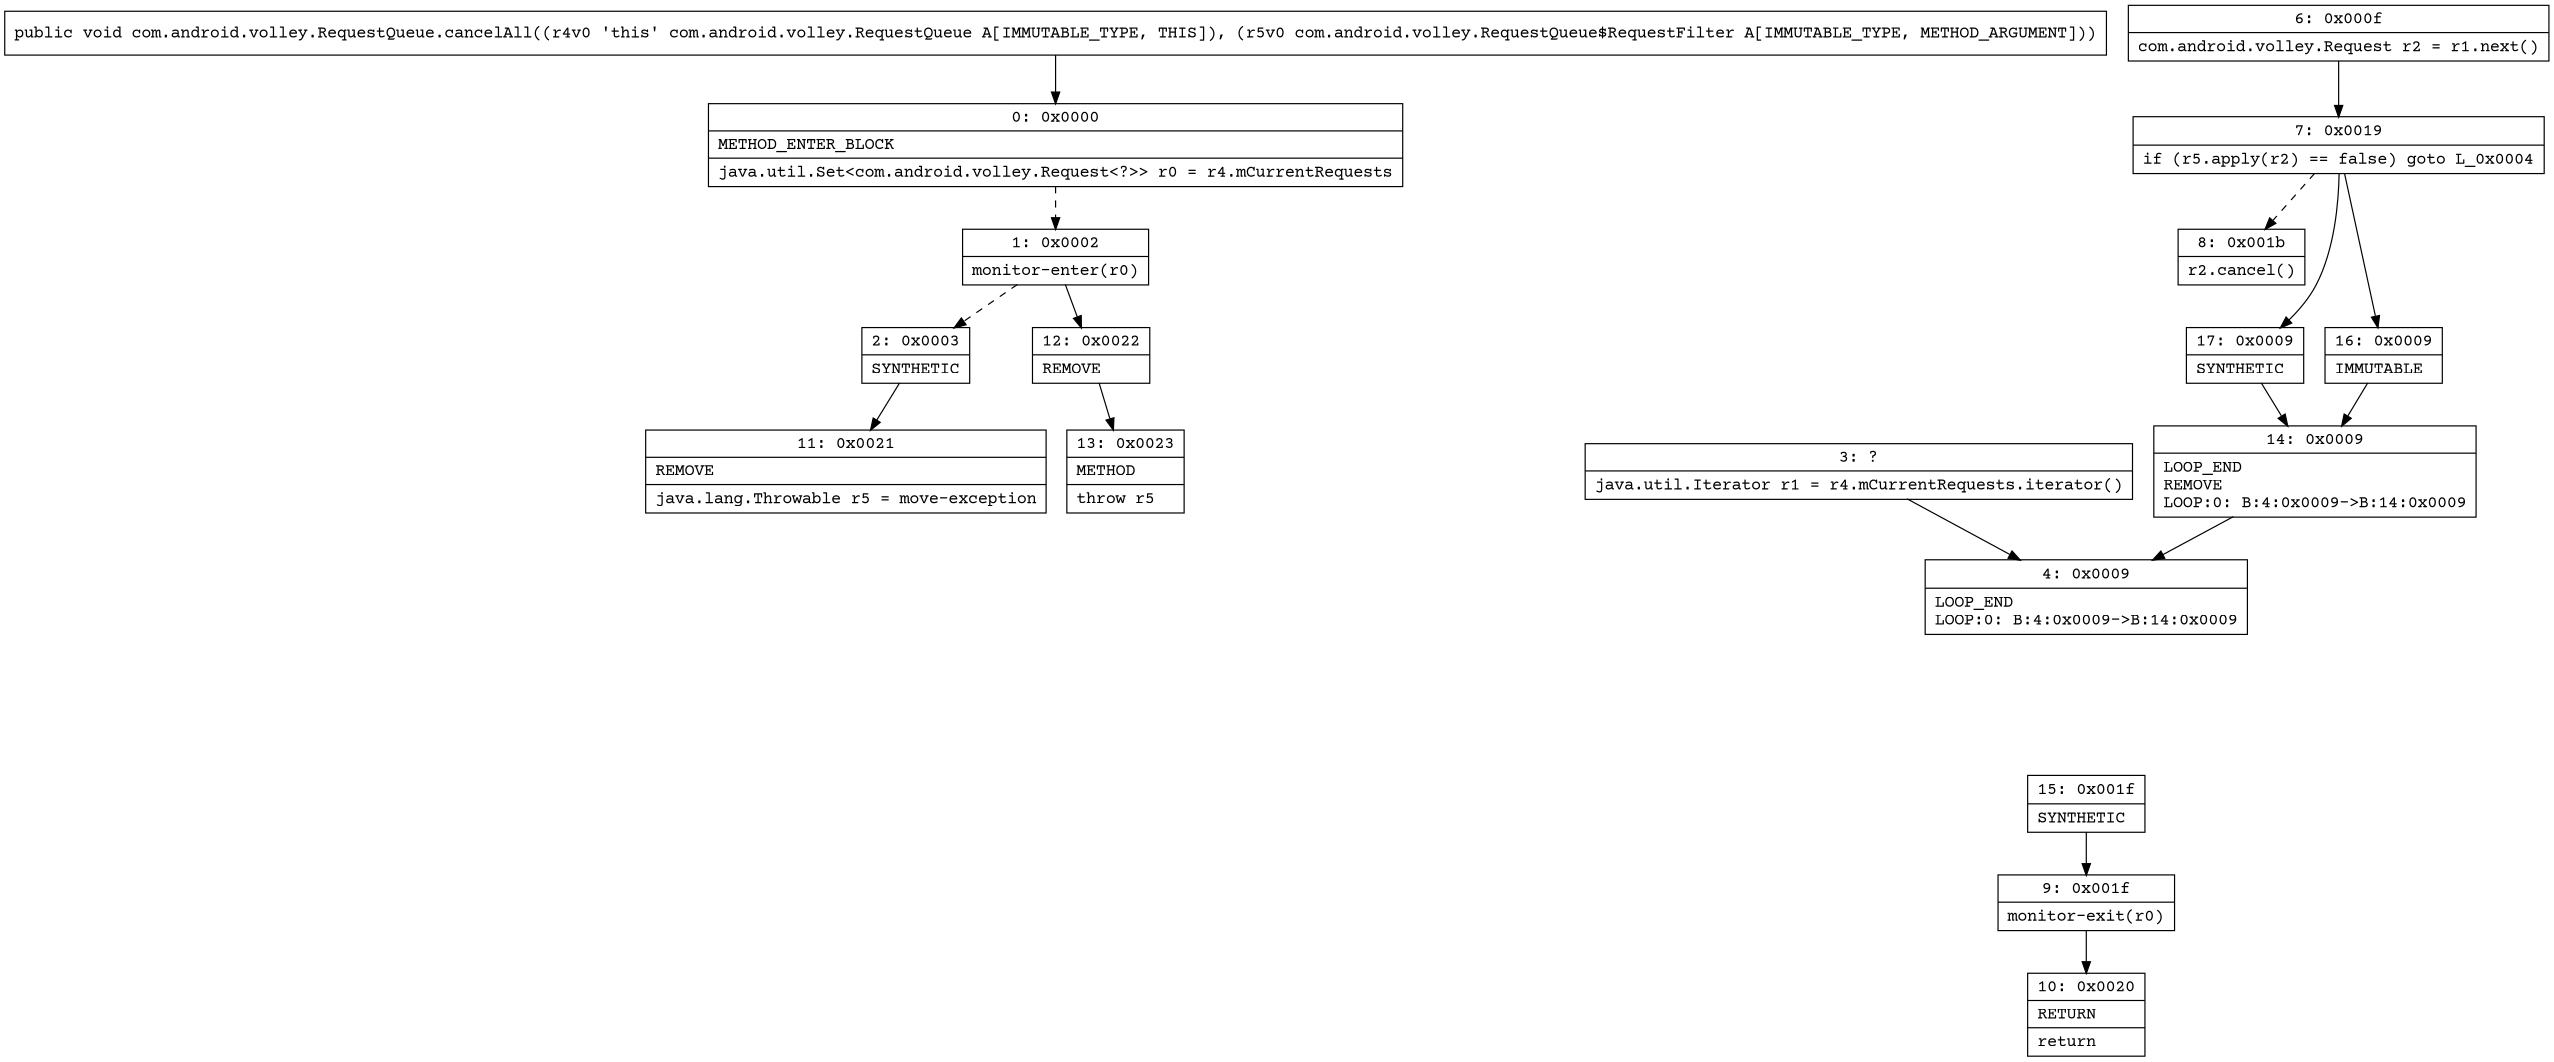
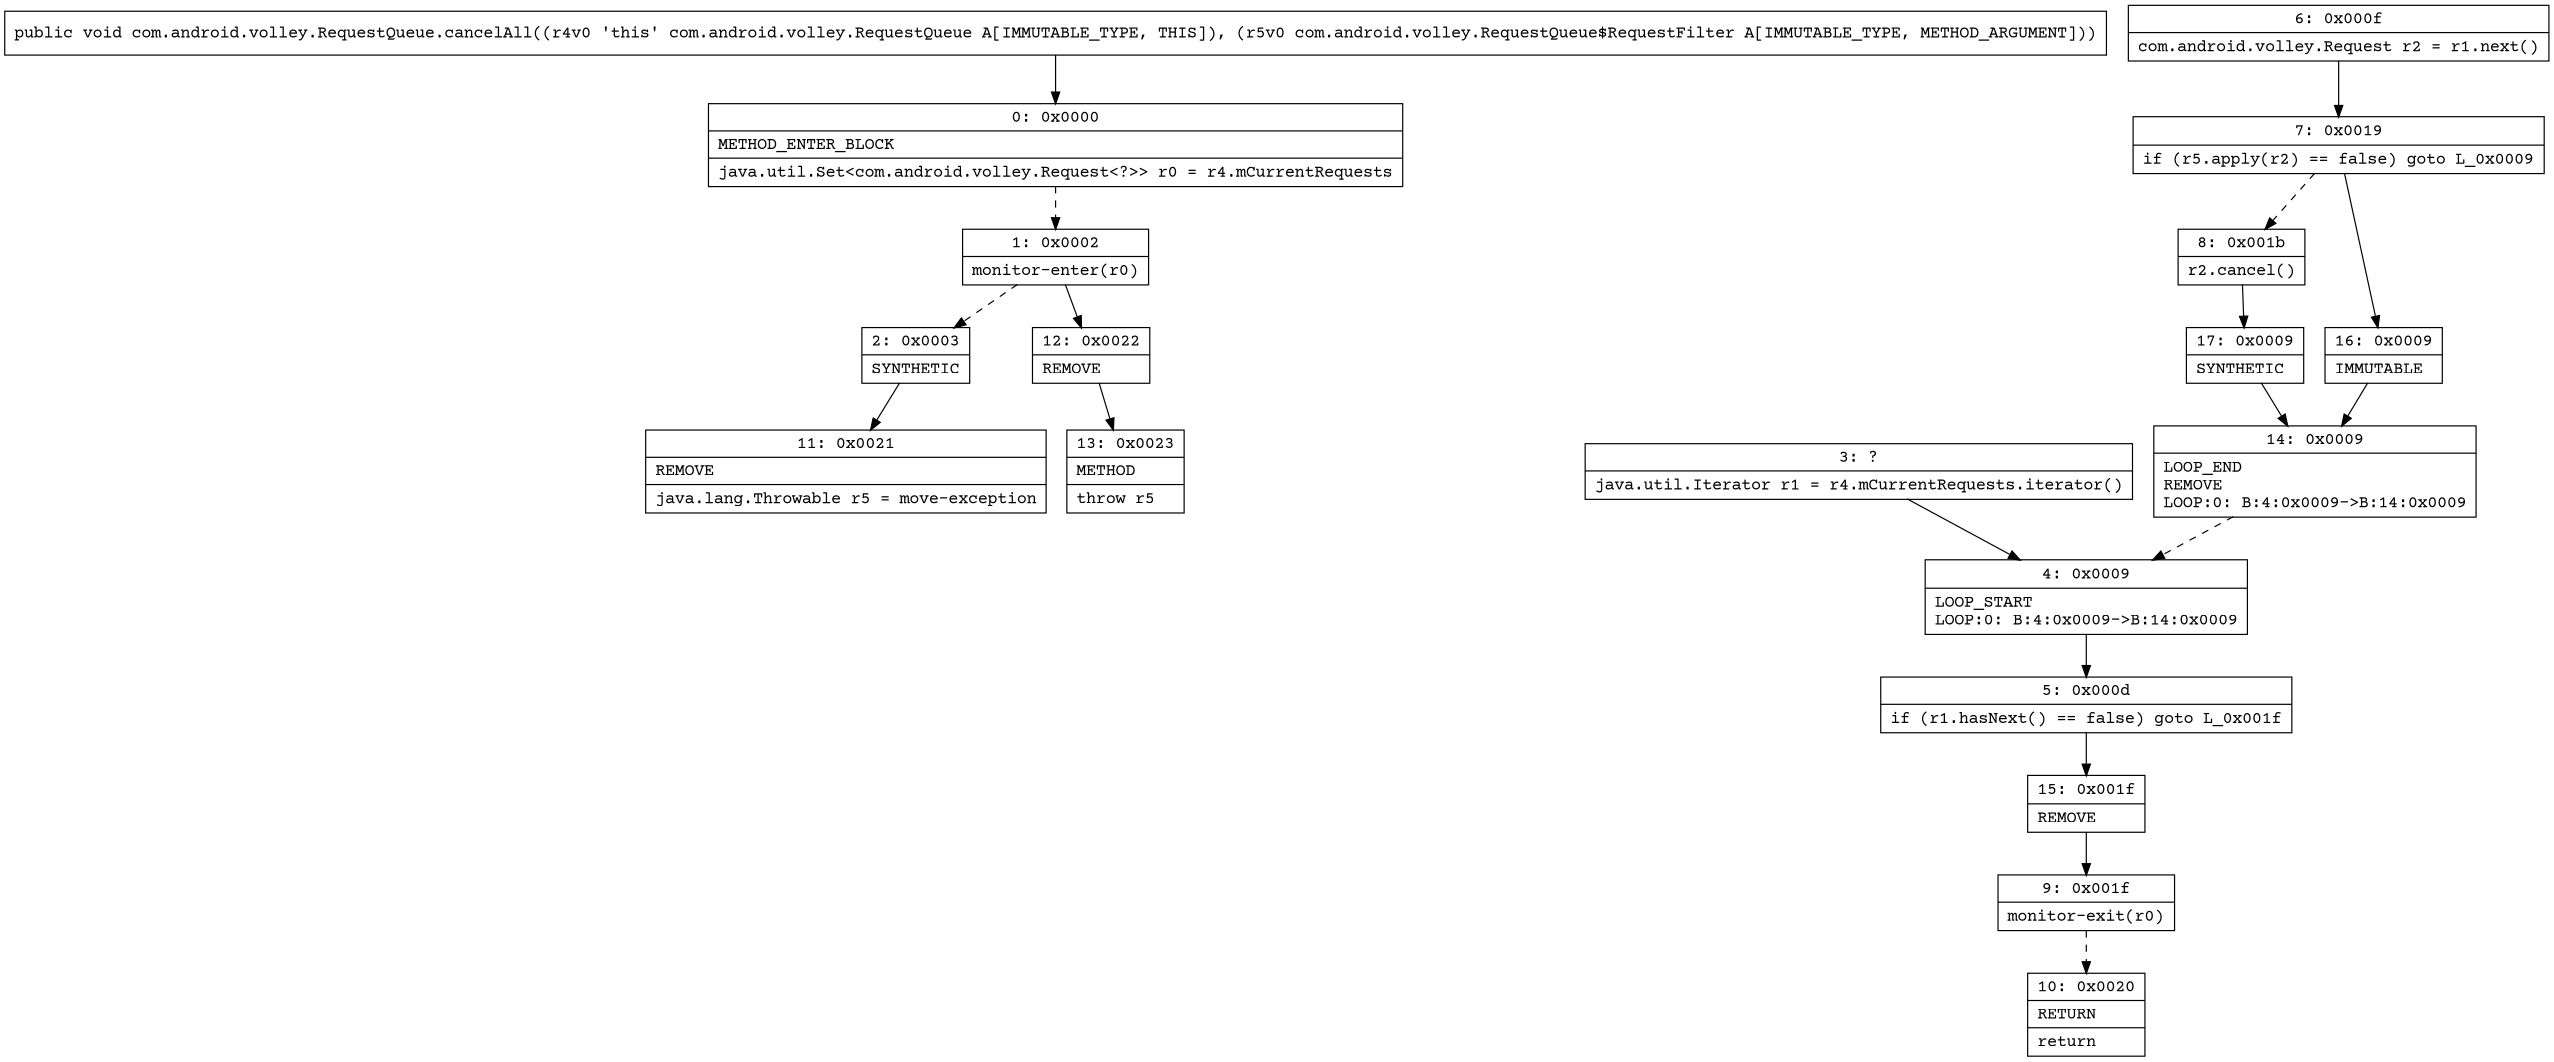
(2339, 159) -> (2339, 159)
(2329, 252) -> (2243, 300)
(2198, 536) -> (2198, 536)
(1974, 602) -> (1984, 602)
none -> (2086, 705)
(2082, 817) -> (2067, 817)
(2086, 946) -> (2086, 946)
